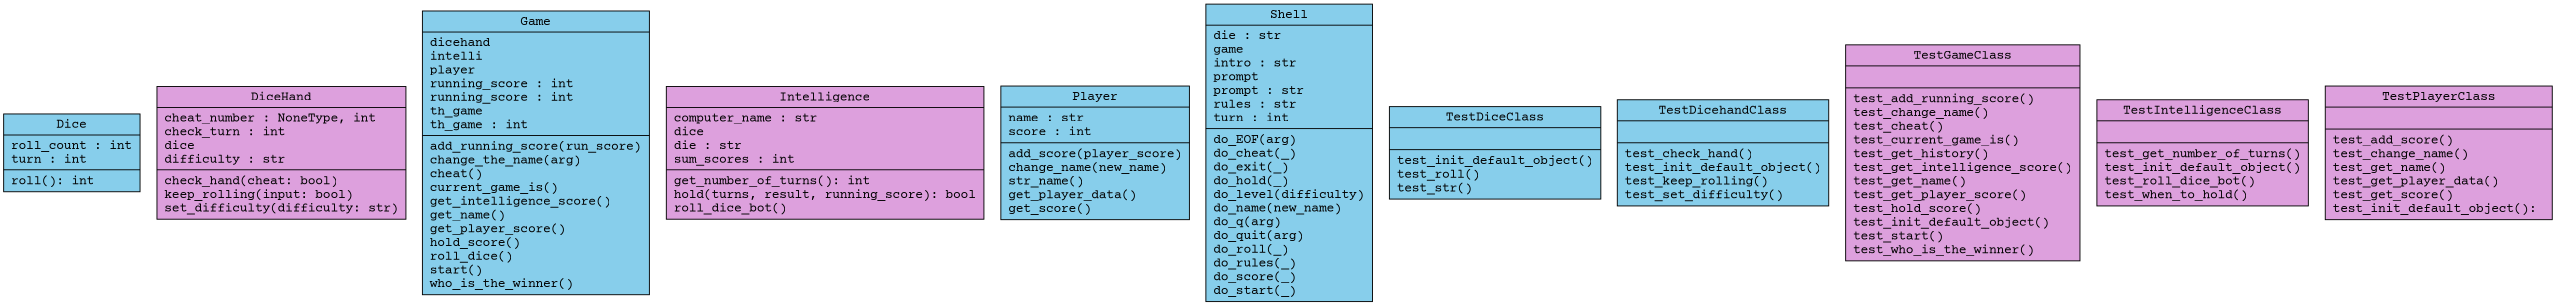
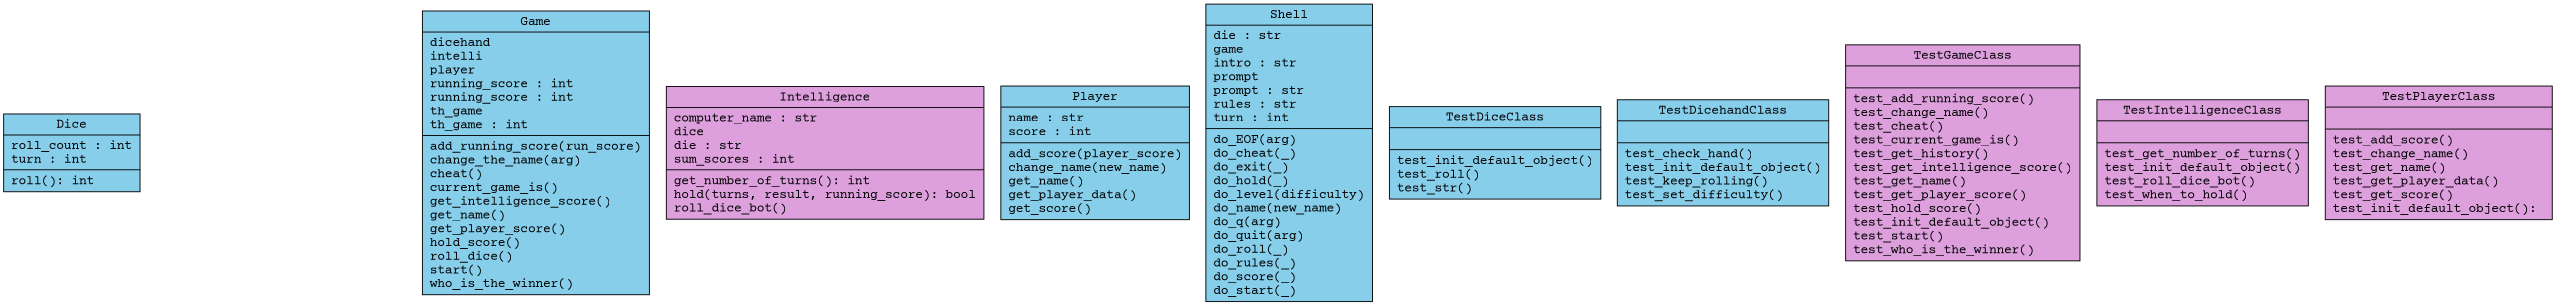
(281, 153) -> none
(1046, 181) -> (1046, 181)
